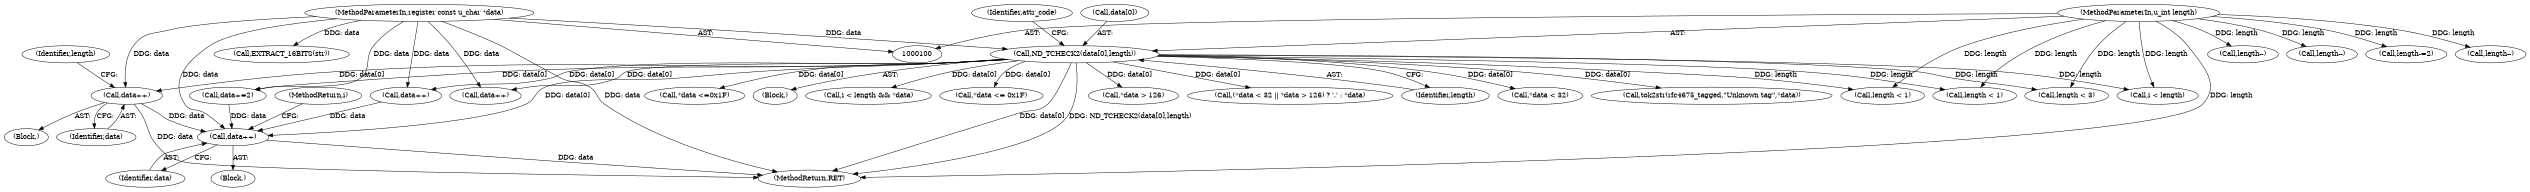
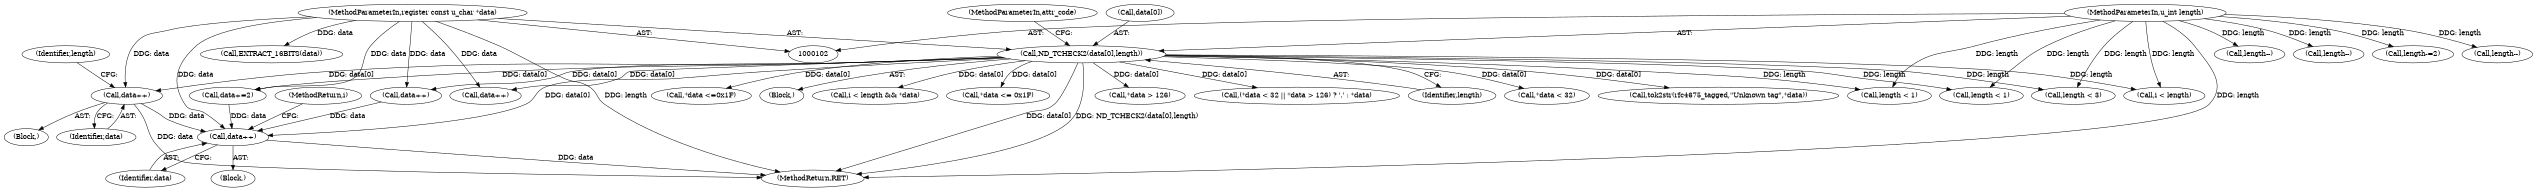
(1022, 13) -> (1022, 13)
(843, 34) -> (796, 34)
(282, 54) -> (272, 54)
(917, 54) -> (813, 54)
(622, 96) -> (626, 96)
